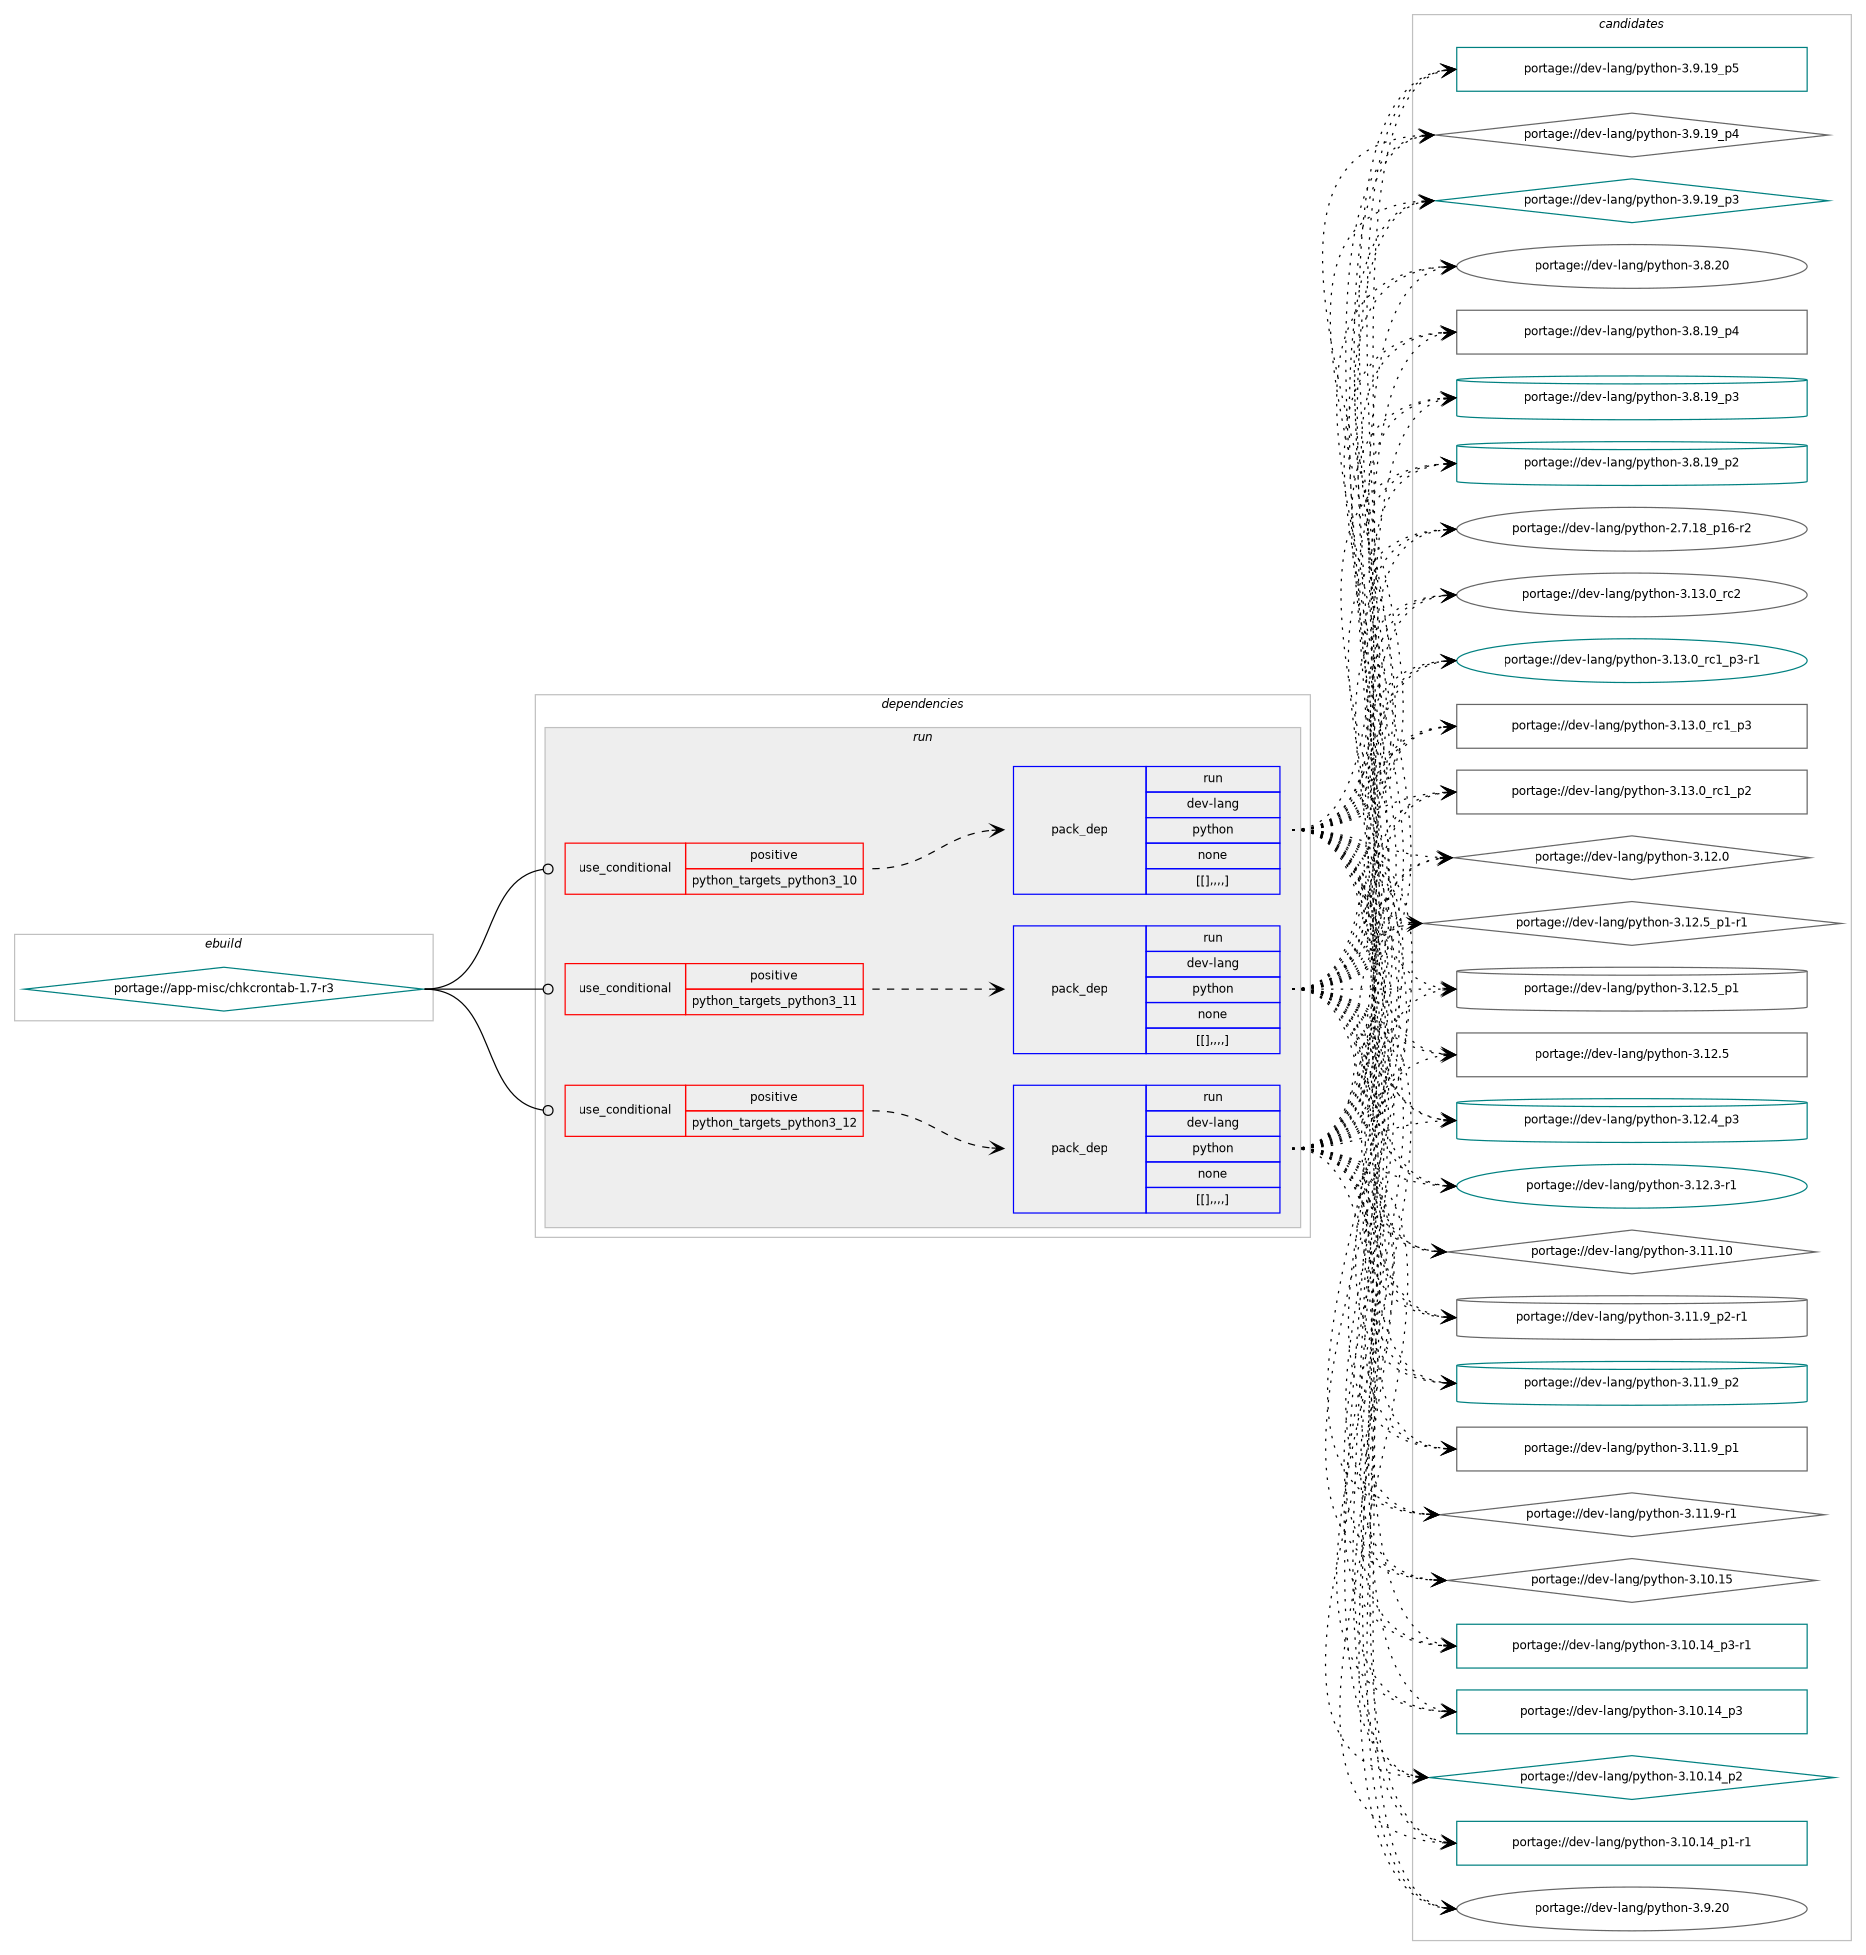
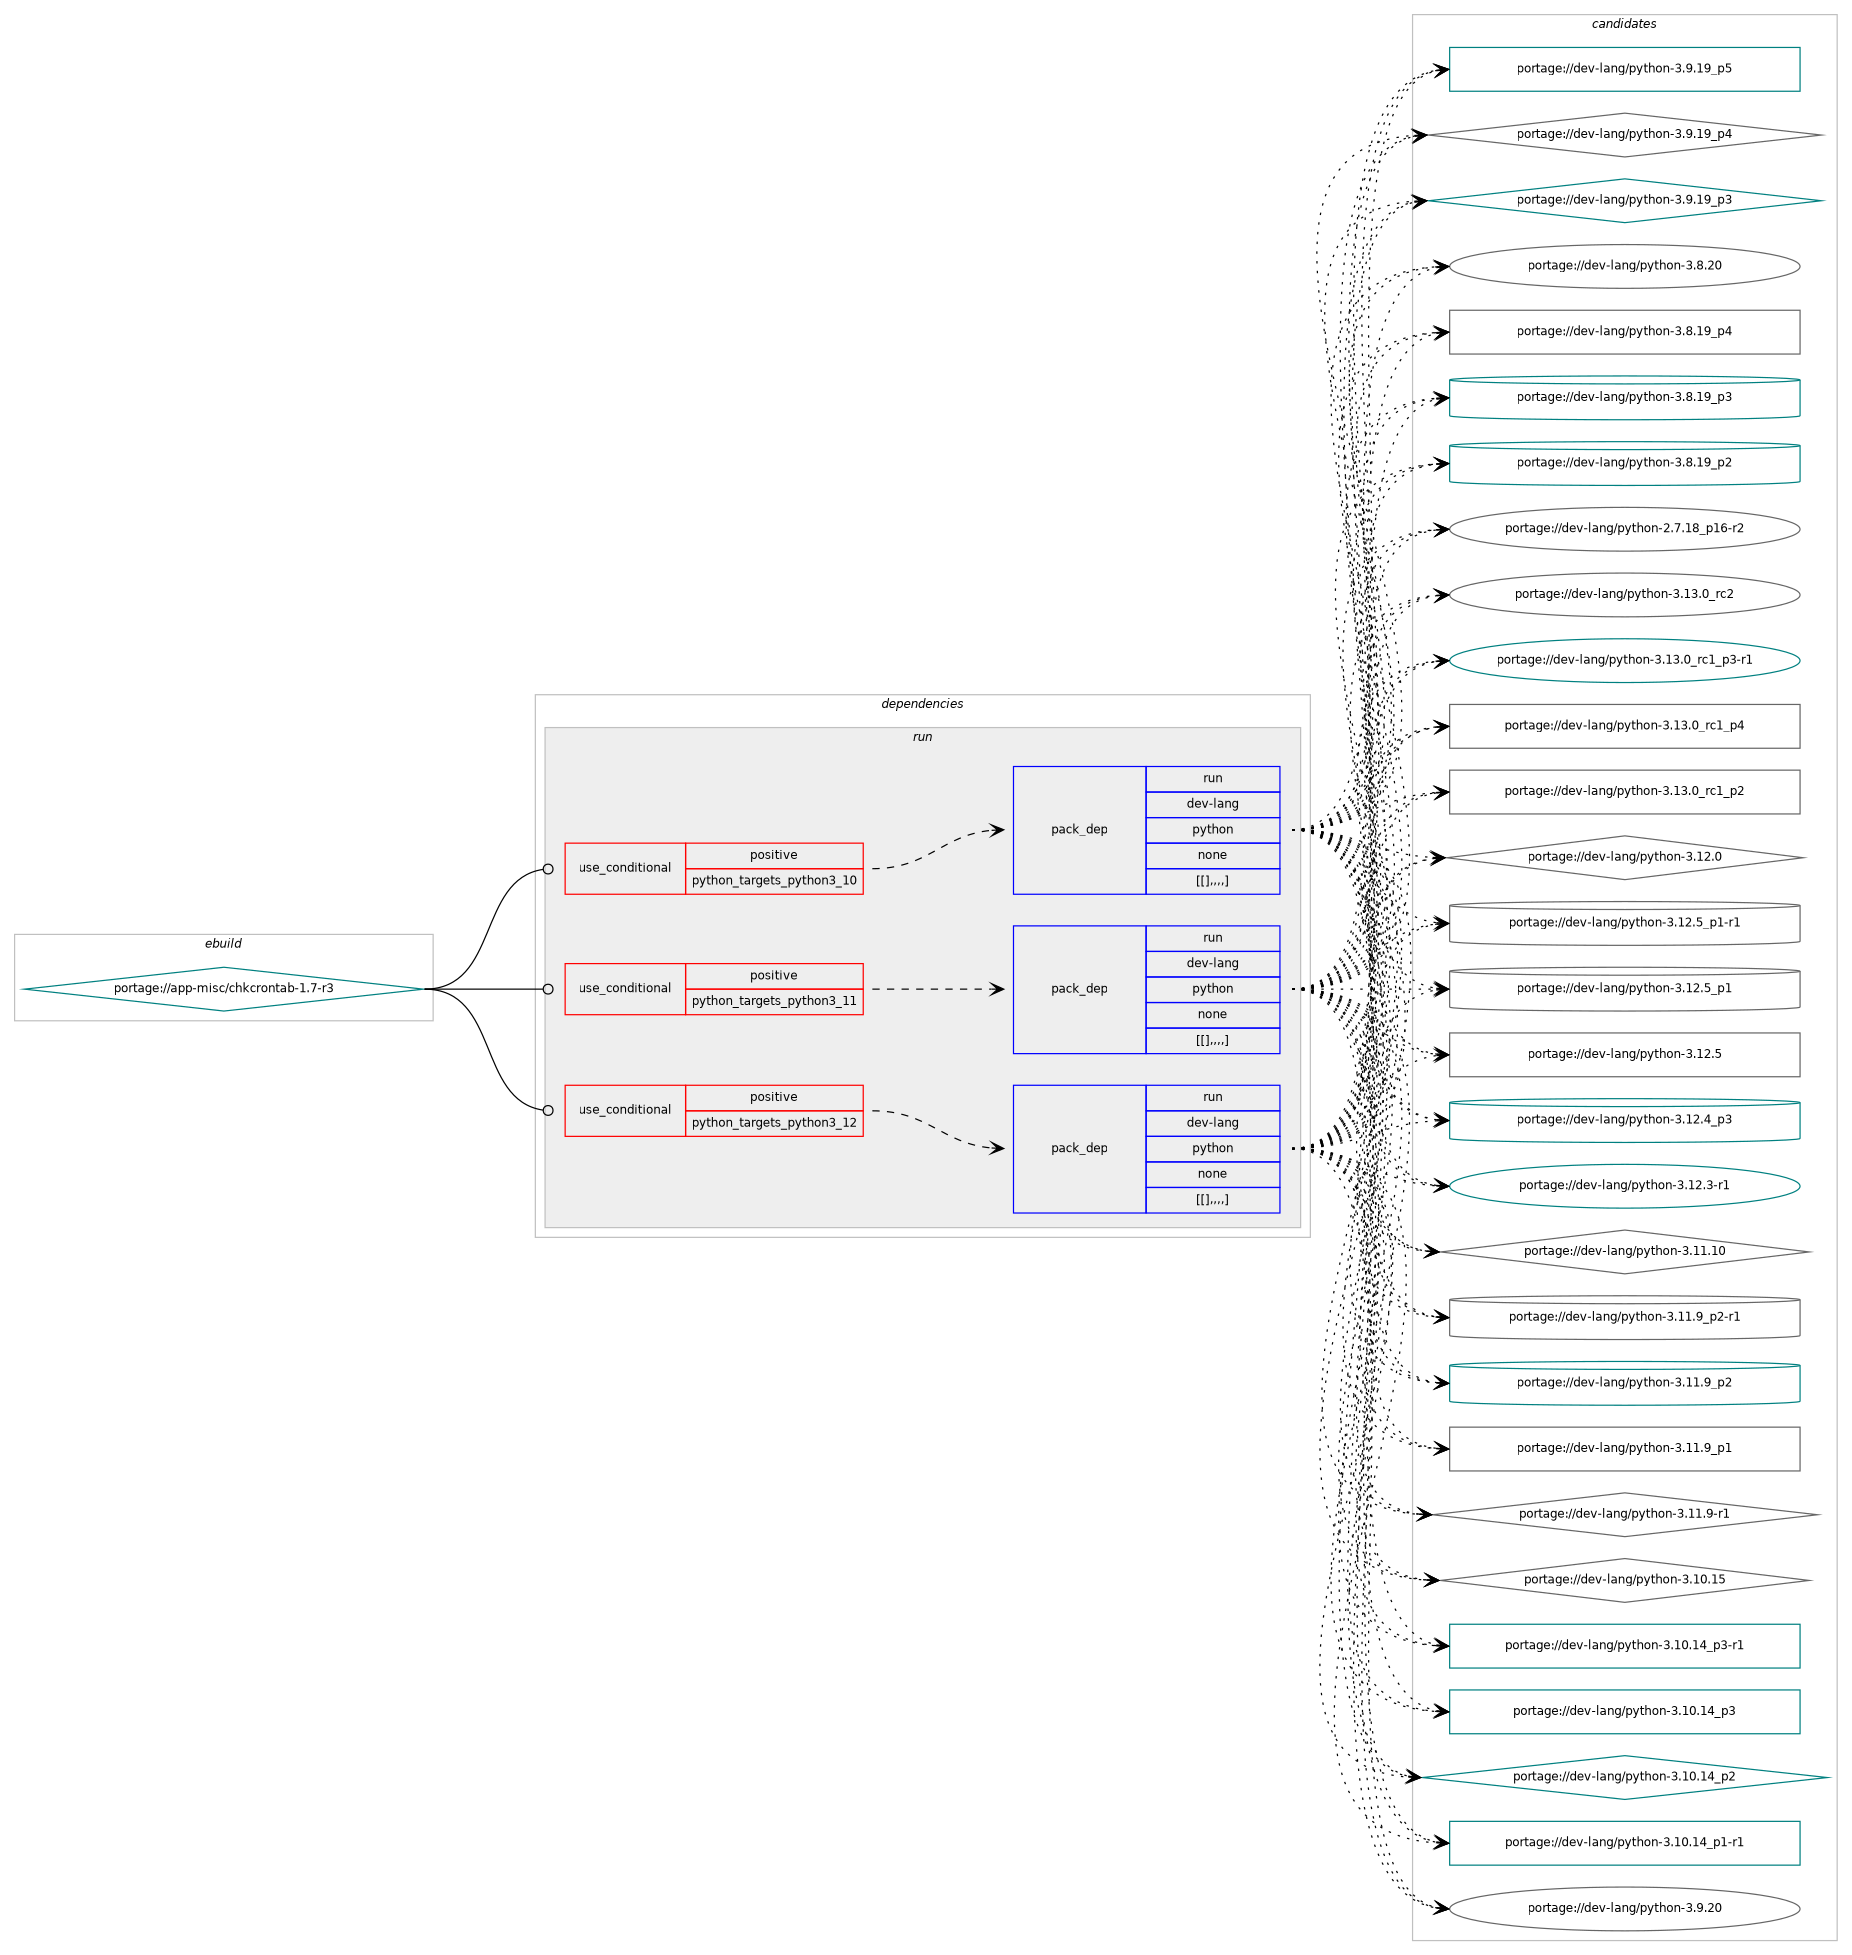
(1632, 726) -> (1625, 726)
(1632, 923) -> (1625, 923)
